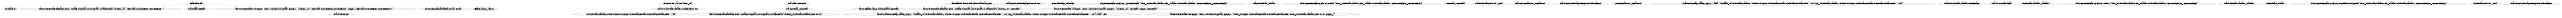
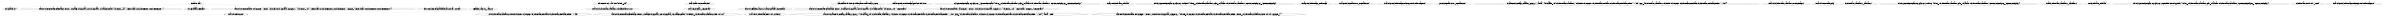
(197, 4) -> (196, 4)
(797, 4) -> (699, 4)
(1063, 4) -> none
none -> (1315, 4)
(1456, 4) -> none
(1489, 4) -> none
(2002, 4) -> (1825, 4)
(197, 9) -> (196, 9)
none -> (765, 14)
